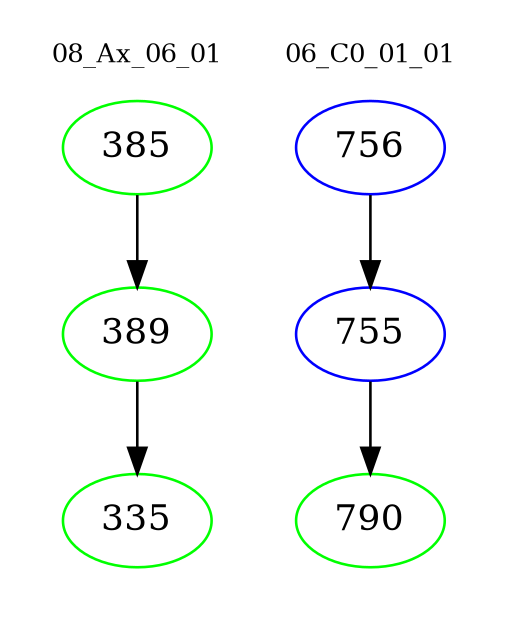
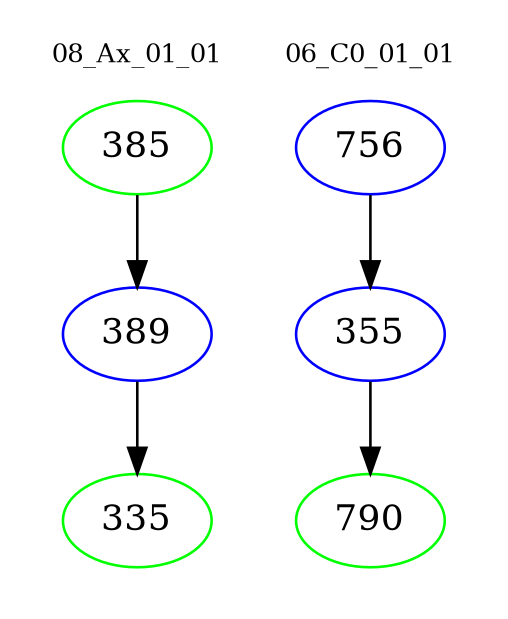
(137, 56) -> (137, 56)
(137, 334) -> (137, 334)
(370, 334) -> (370, 334)
